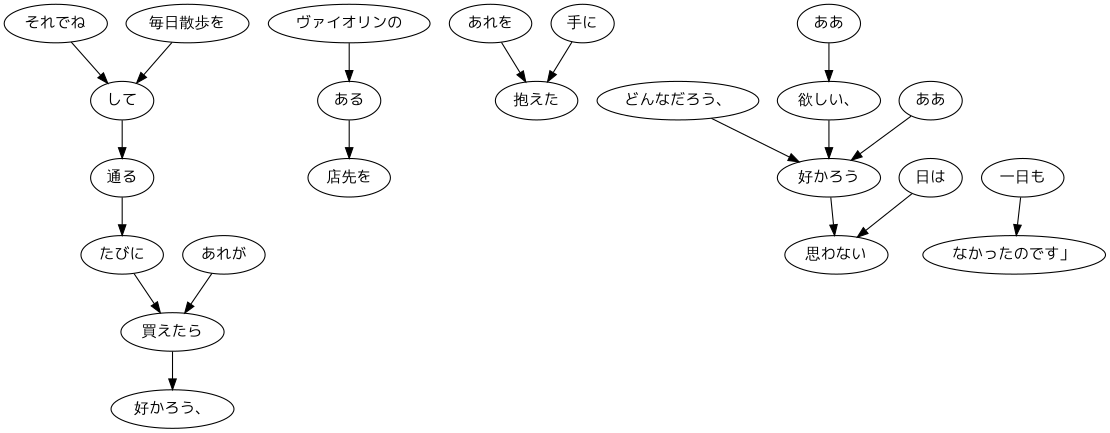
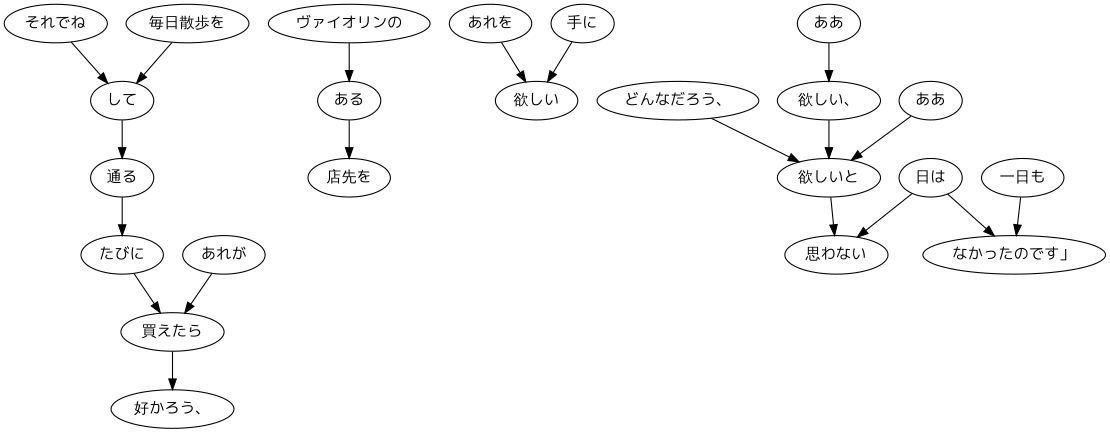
(537, 101) -> (537, 101)
(829, 178) -> (829, 178)
none -> (967, 211)
